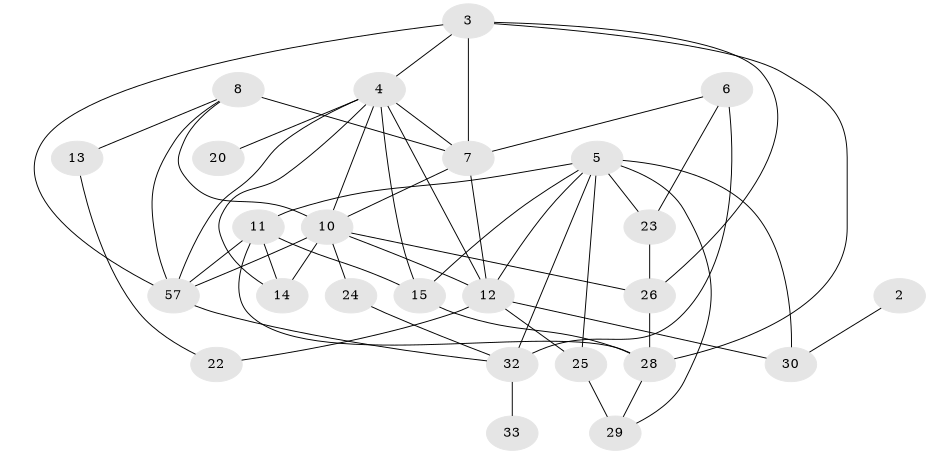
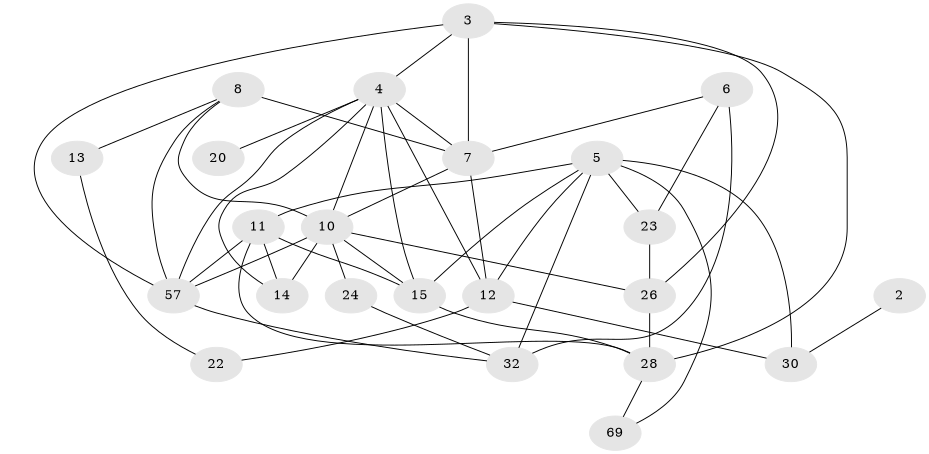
(415, 262) -> (373, 261)
(581, 364) -> none
(512, 433) -> none
(615, 433) -> (615, 433)
